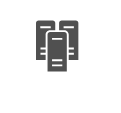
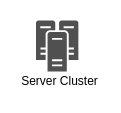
none -> (60, 82)
